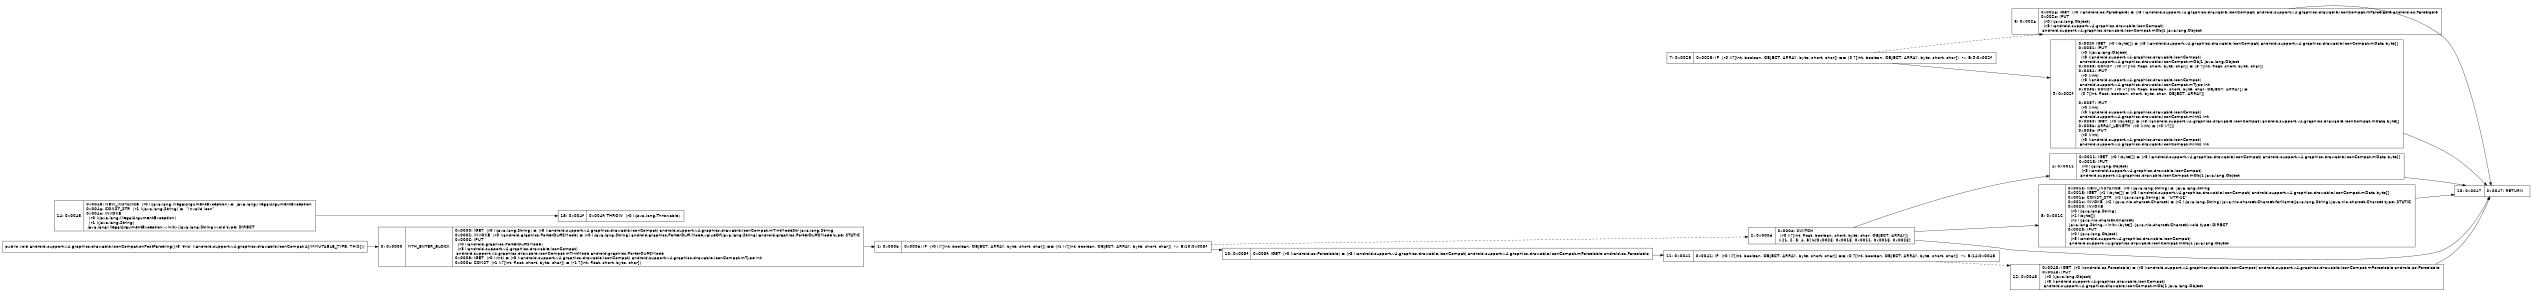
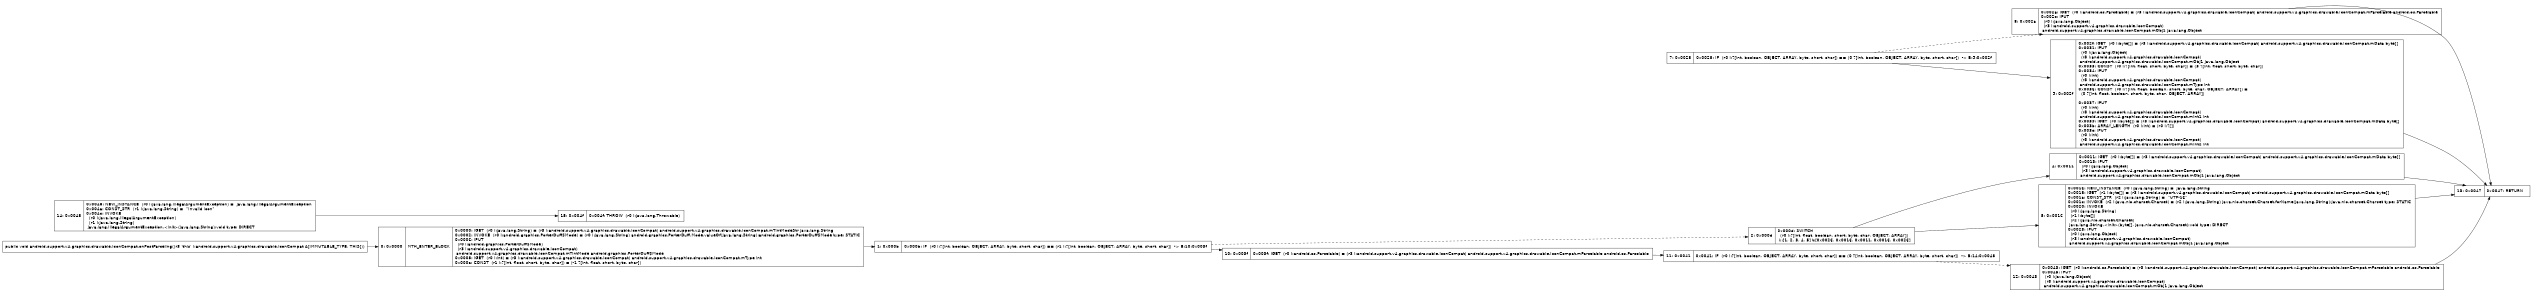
(2213, 259) -> none
